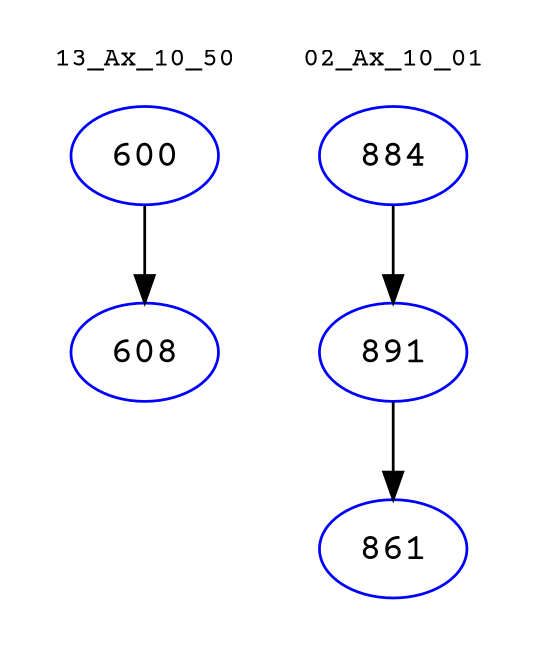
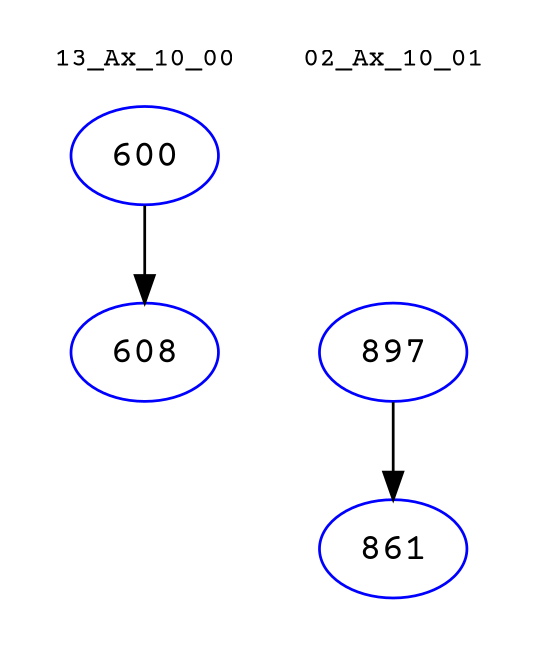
(146, 59) -> (146, 59)
(393, 156) -> none
(393, 352) -> (393, 352)
